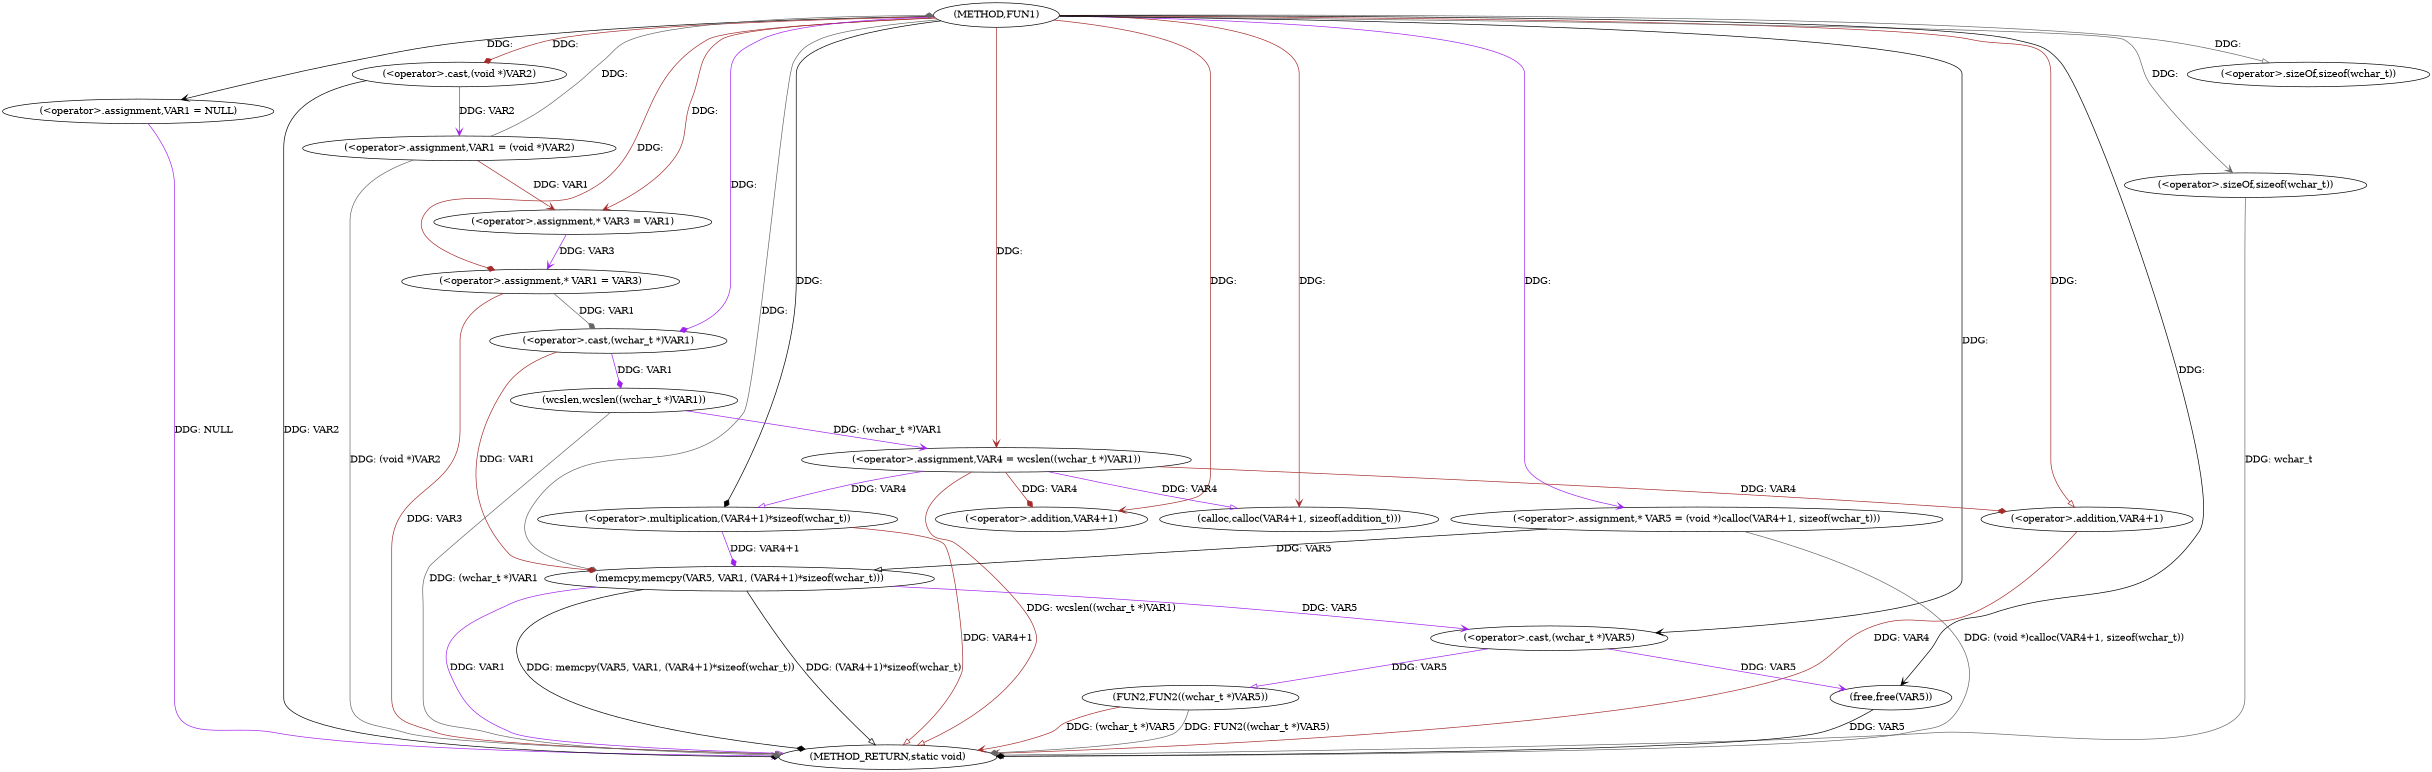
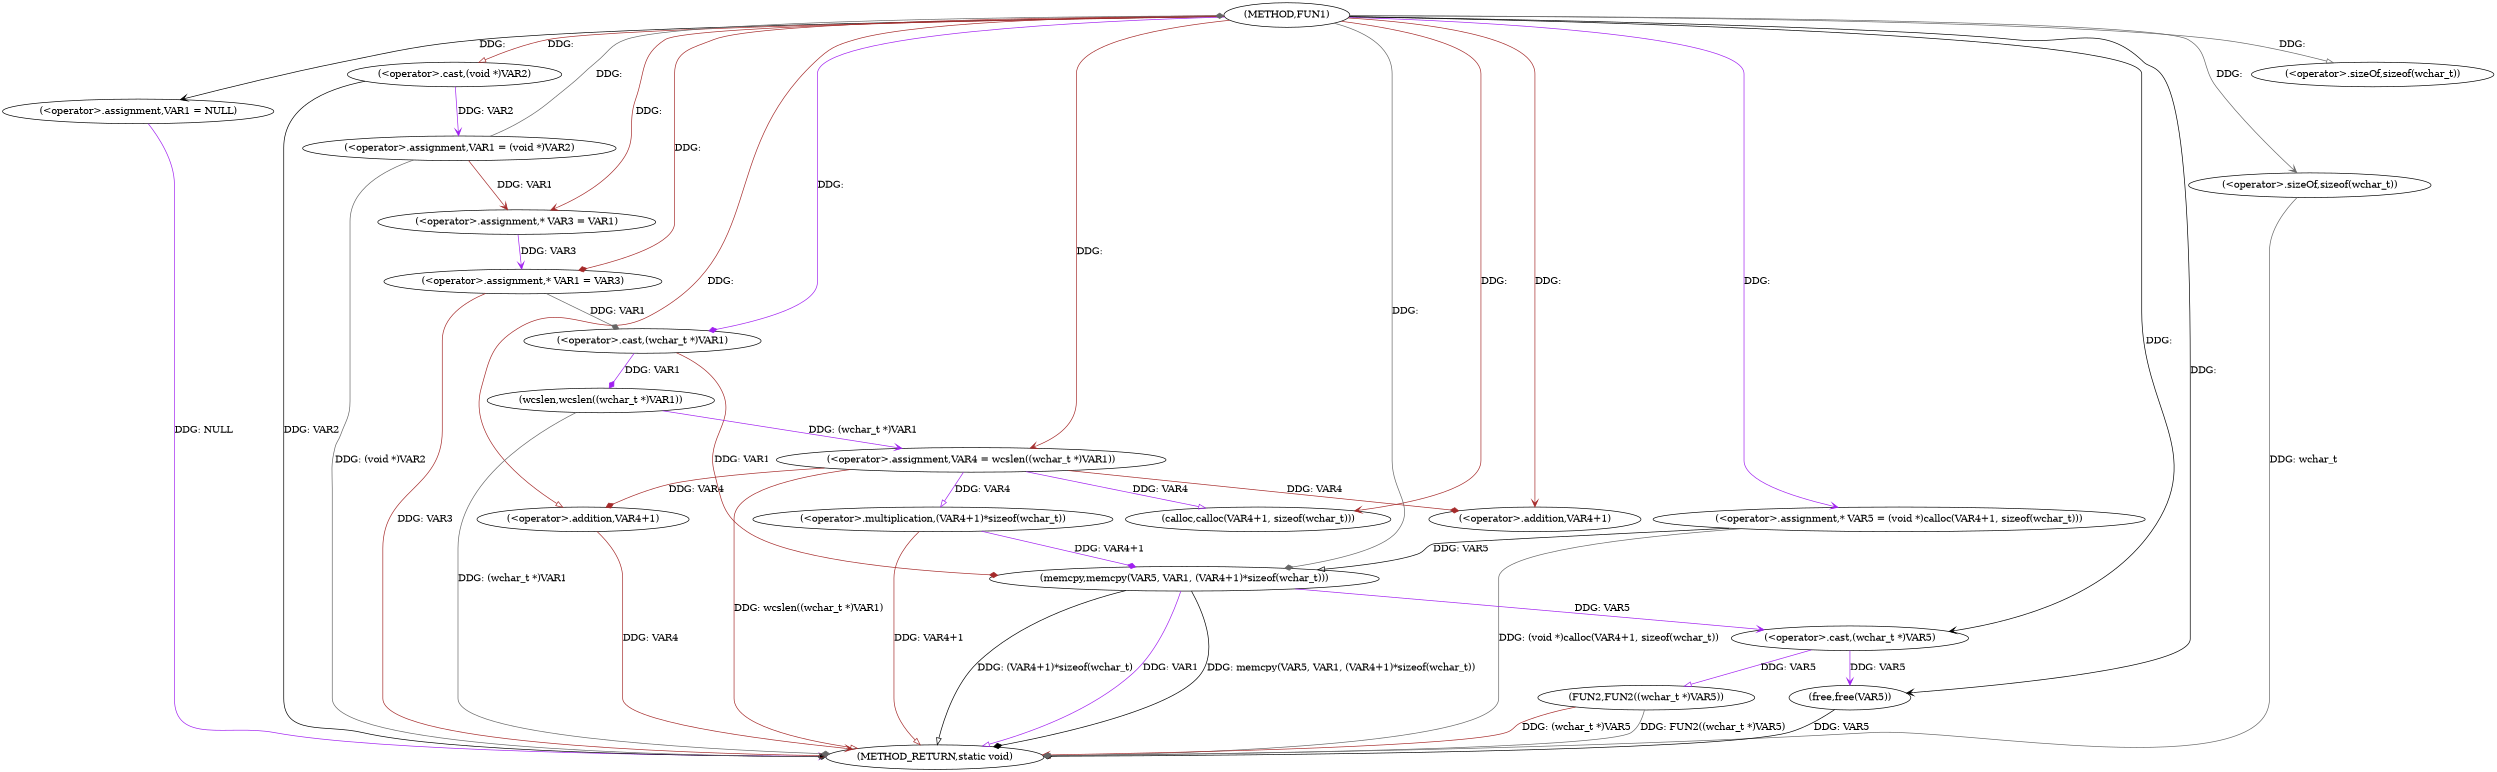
(711, 25) -> (853, 24)
(796, 212) -> none
(1299, 519) -> (1258, 519)
